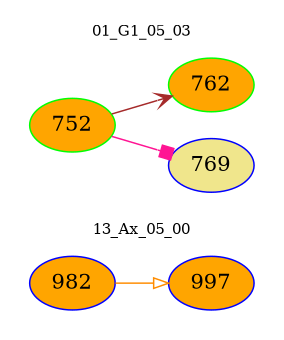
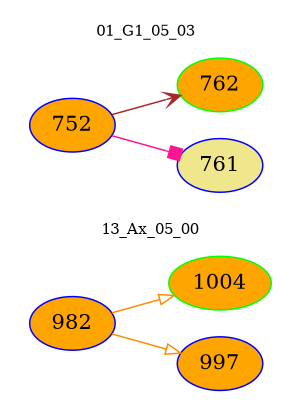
(72, 125) -> (72, 125)
(211, 165) -> (220, 165)
none -> (220, 283)
